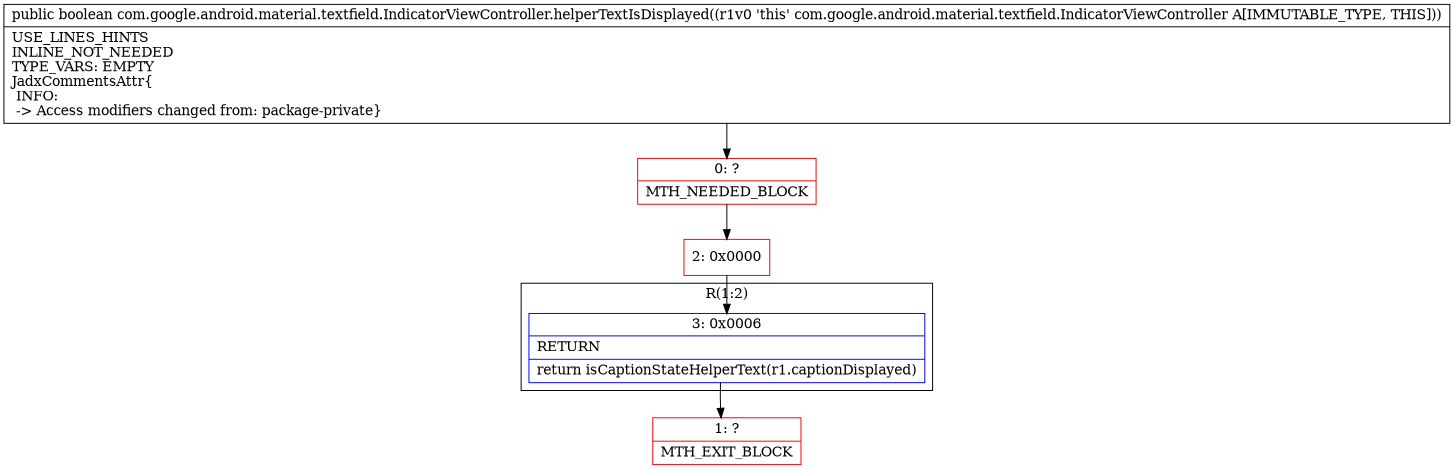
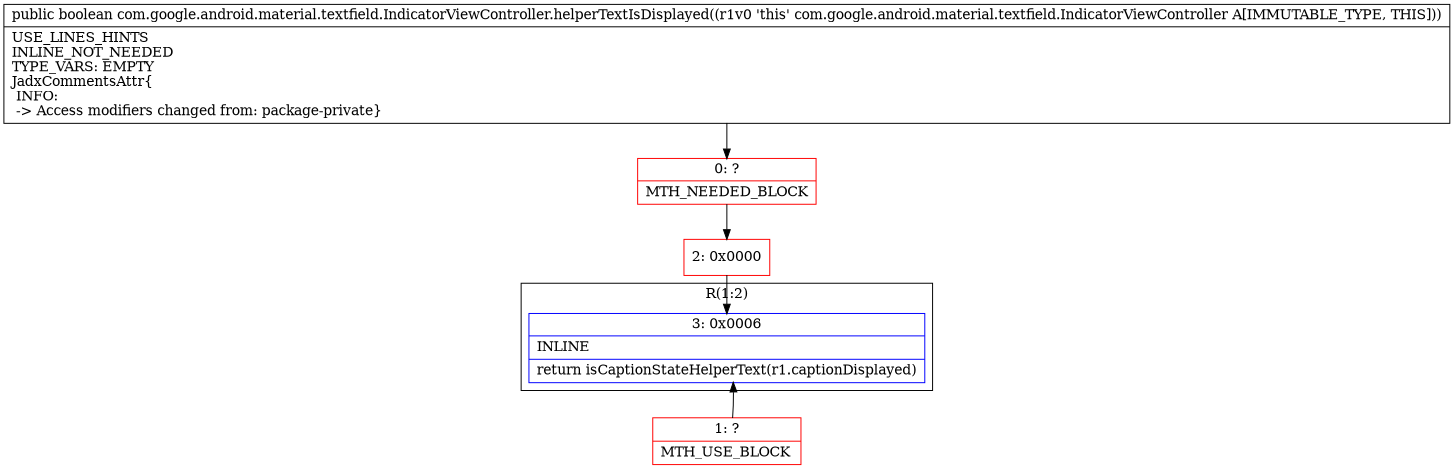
(568, 347) -> (564, 347)
(720, 397) -> (733, 405)
(727, 452) -> (725, 452)
